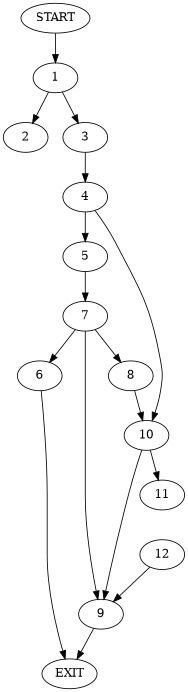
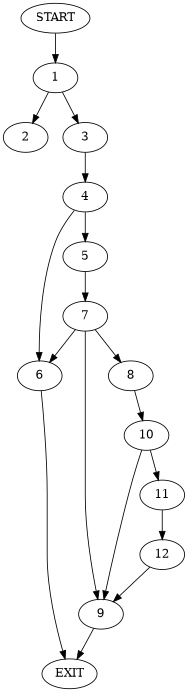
(147, 307) -> (46, 278)
none -> (162, 521)
